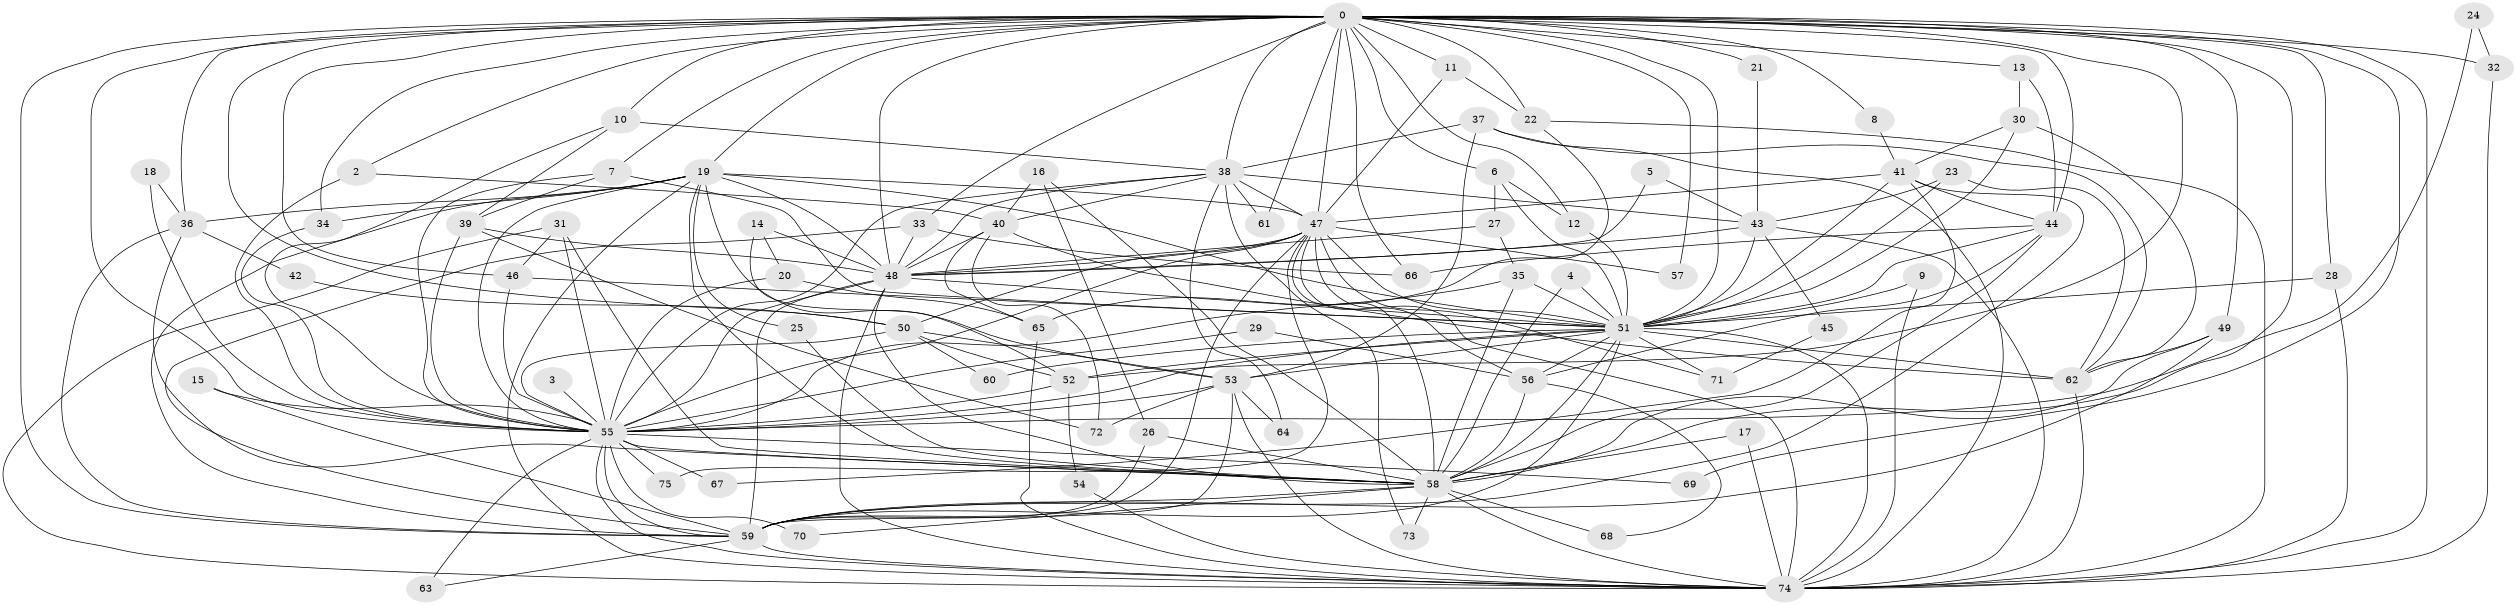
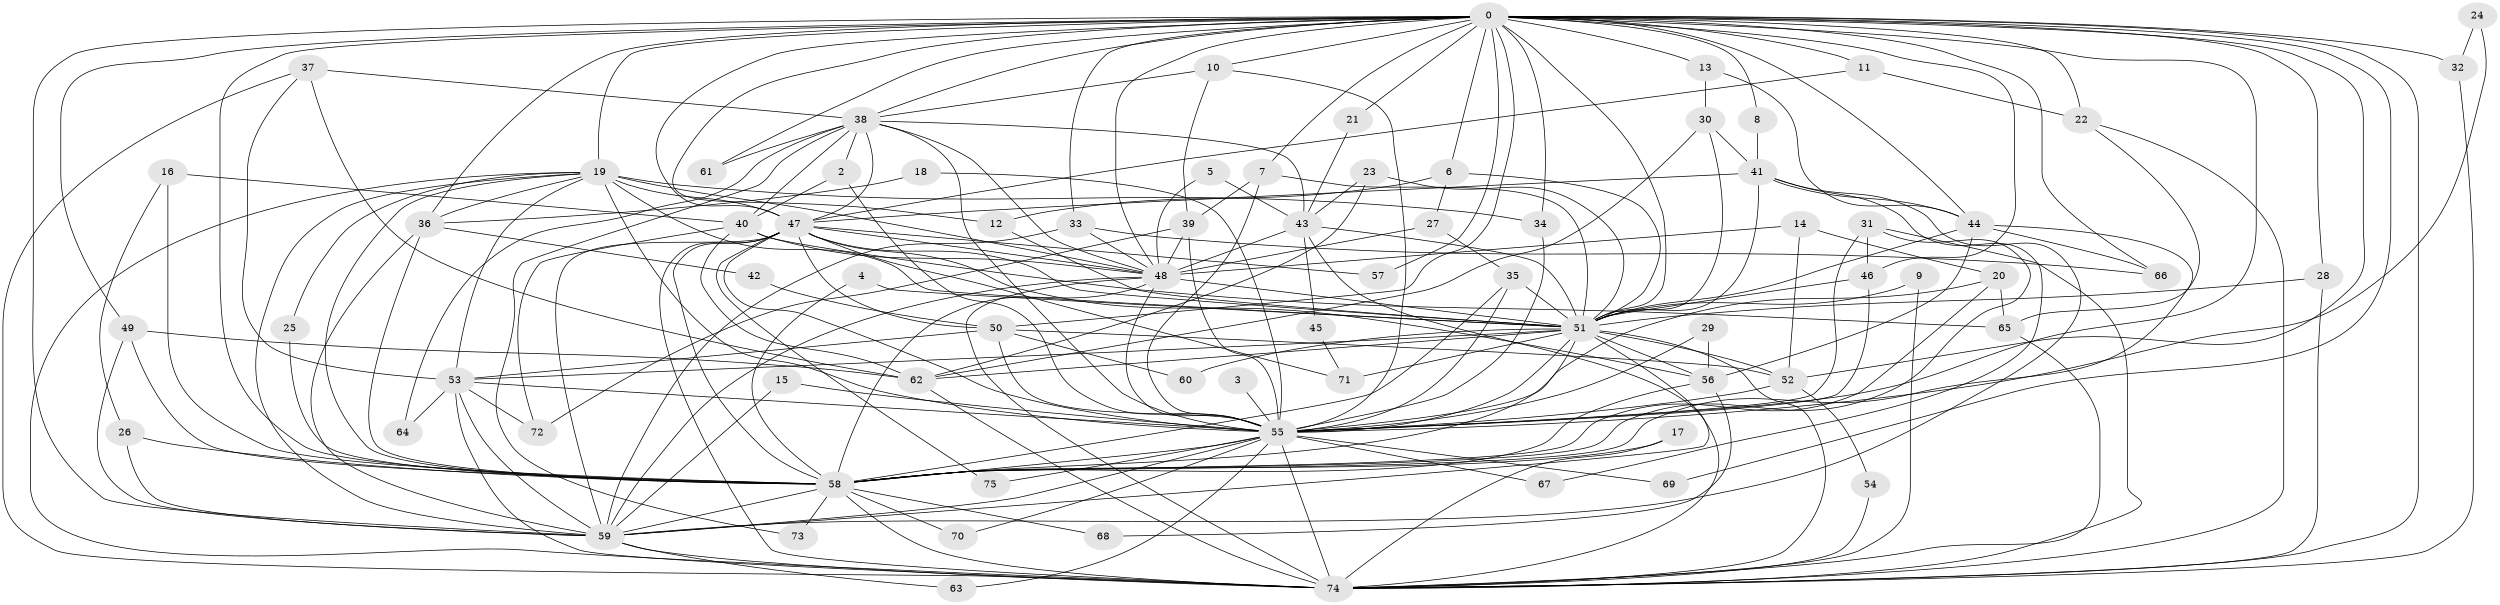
(885, 32) -> (851, 146)
none -> (1565, 446)
